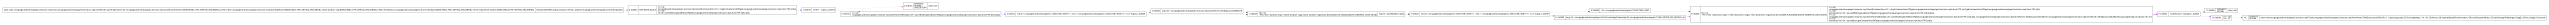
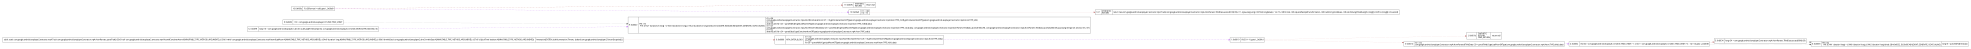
(1480, 14) -> none
(2154, 14) -> none
